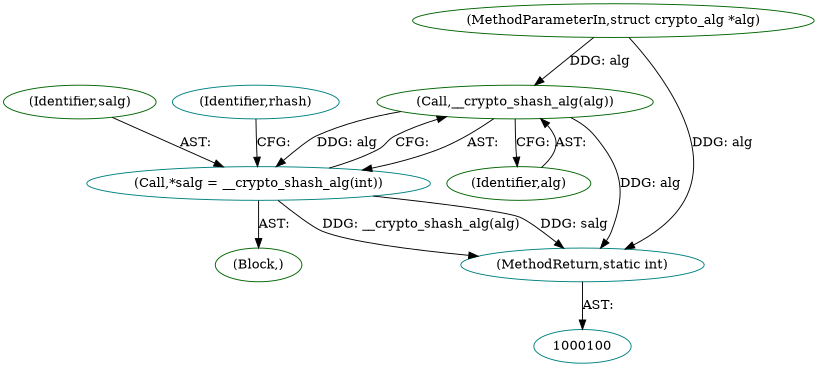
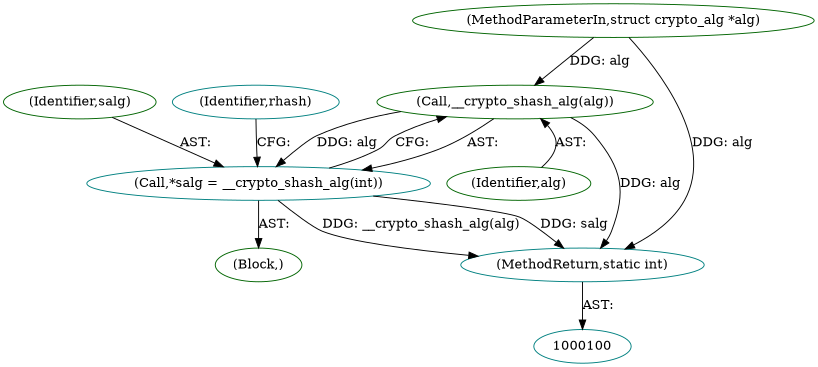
(516, 138) -> none
